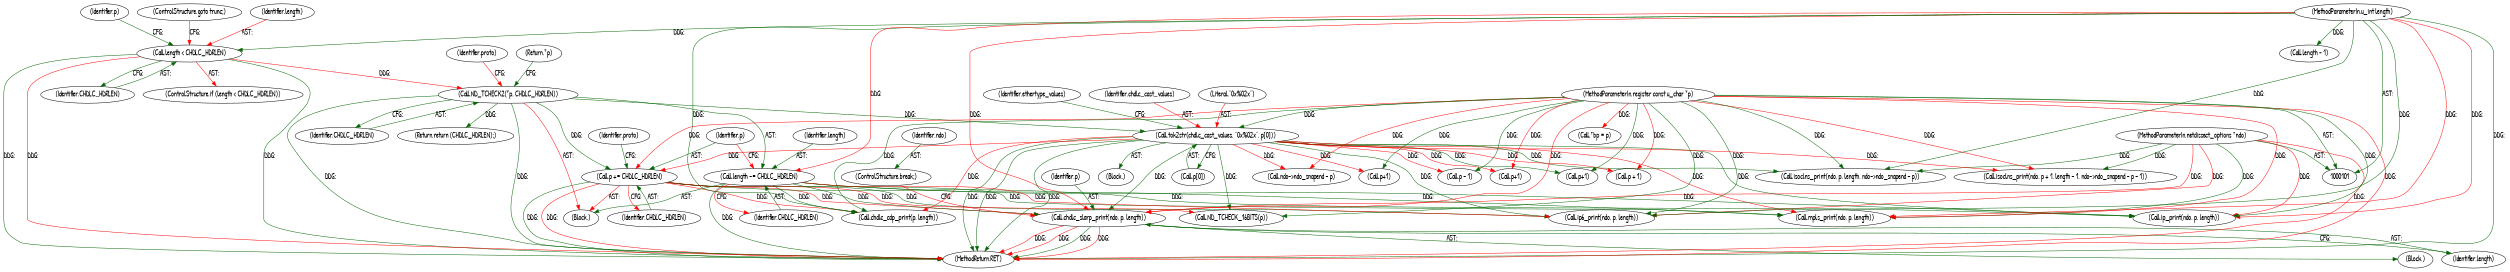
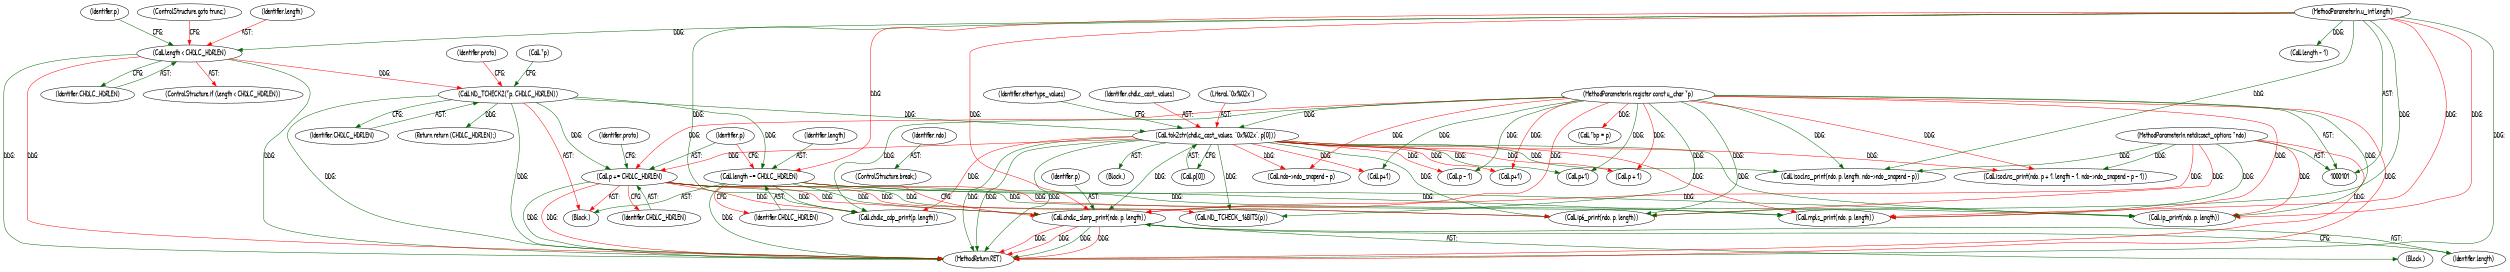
(539, 54) -> (539, 54)
(772, 136) -> (772, 136)
